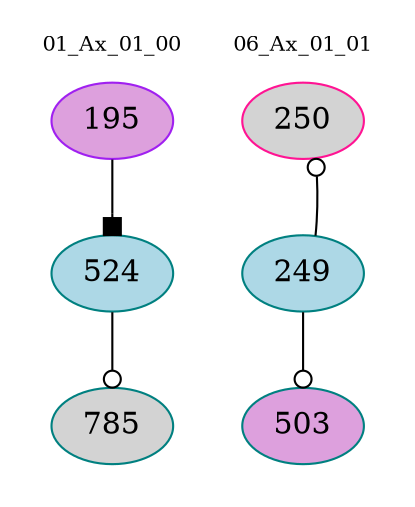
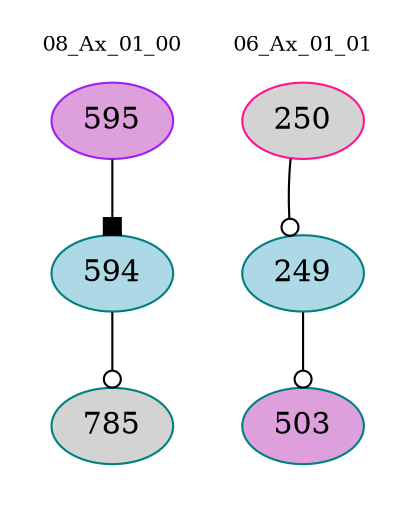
(112, 46) -> (112, 46)
(112, 121) -> (112, 121)
(317, 206) -> (289, 189)
(112, 273) -> (112, 273)
